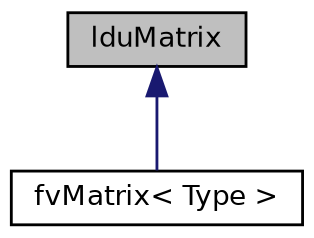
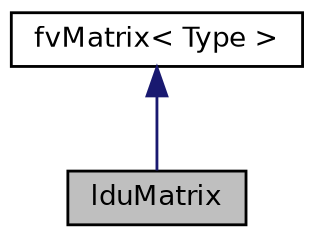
(157, 134) -> (157, 134)
